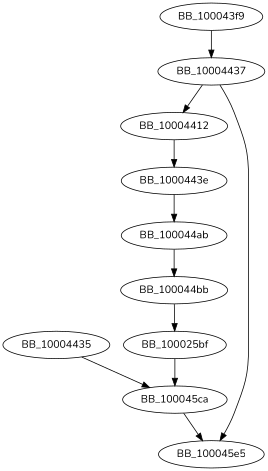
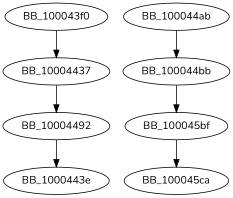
(211, 17) -> (56, 17)
(174, 126) -> (56, 126)
(174, 204) -> none
(56, 345) -> none
(175, 345) -> (176, 126)
(211, 454) -> none
